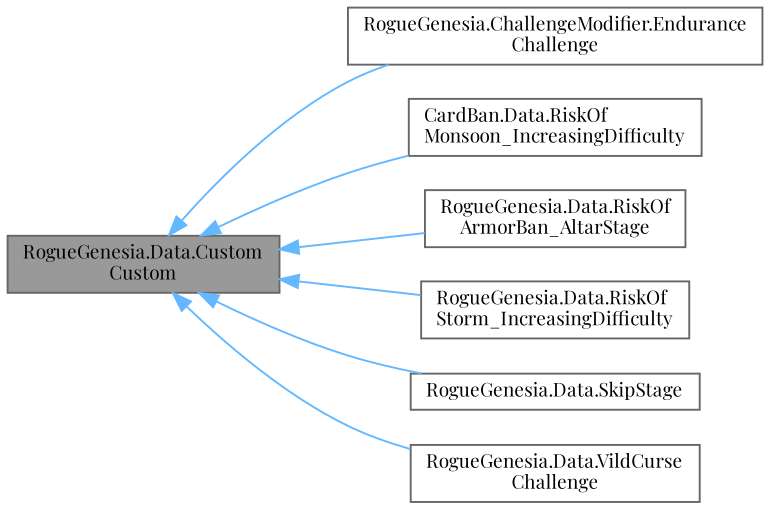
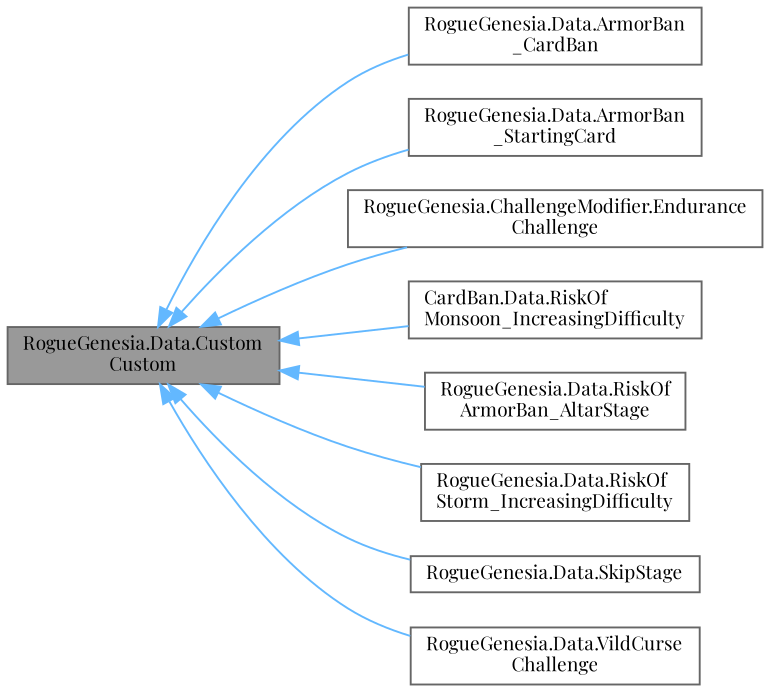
none -> (555, 36)
none -> (555, 127)
